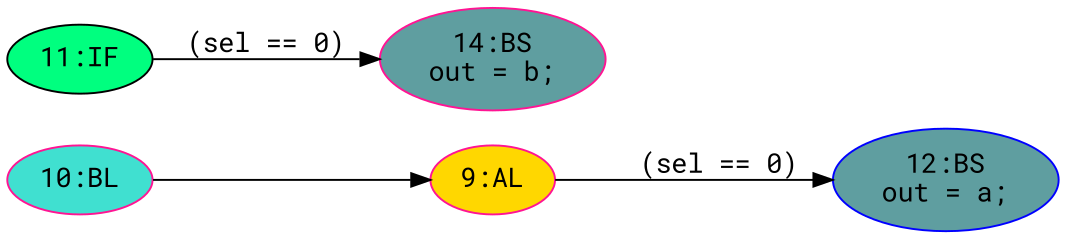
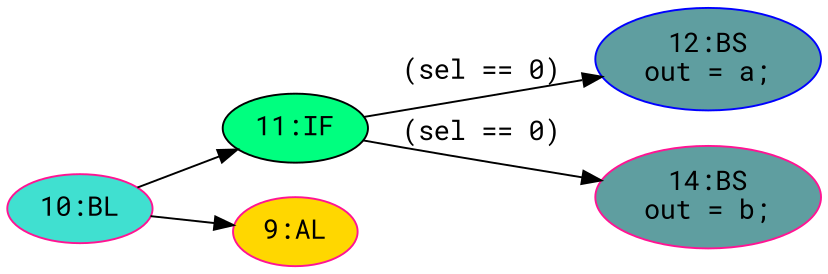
none -> (178, 172)
(684, 180) -> (473, 99)
